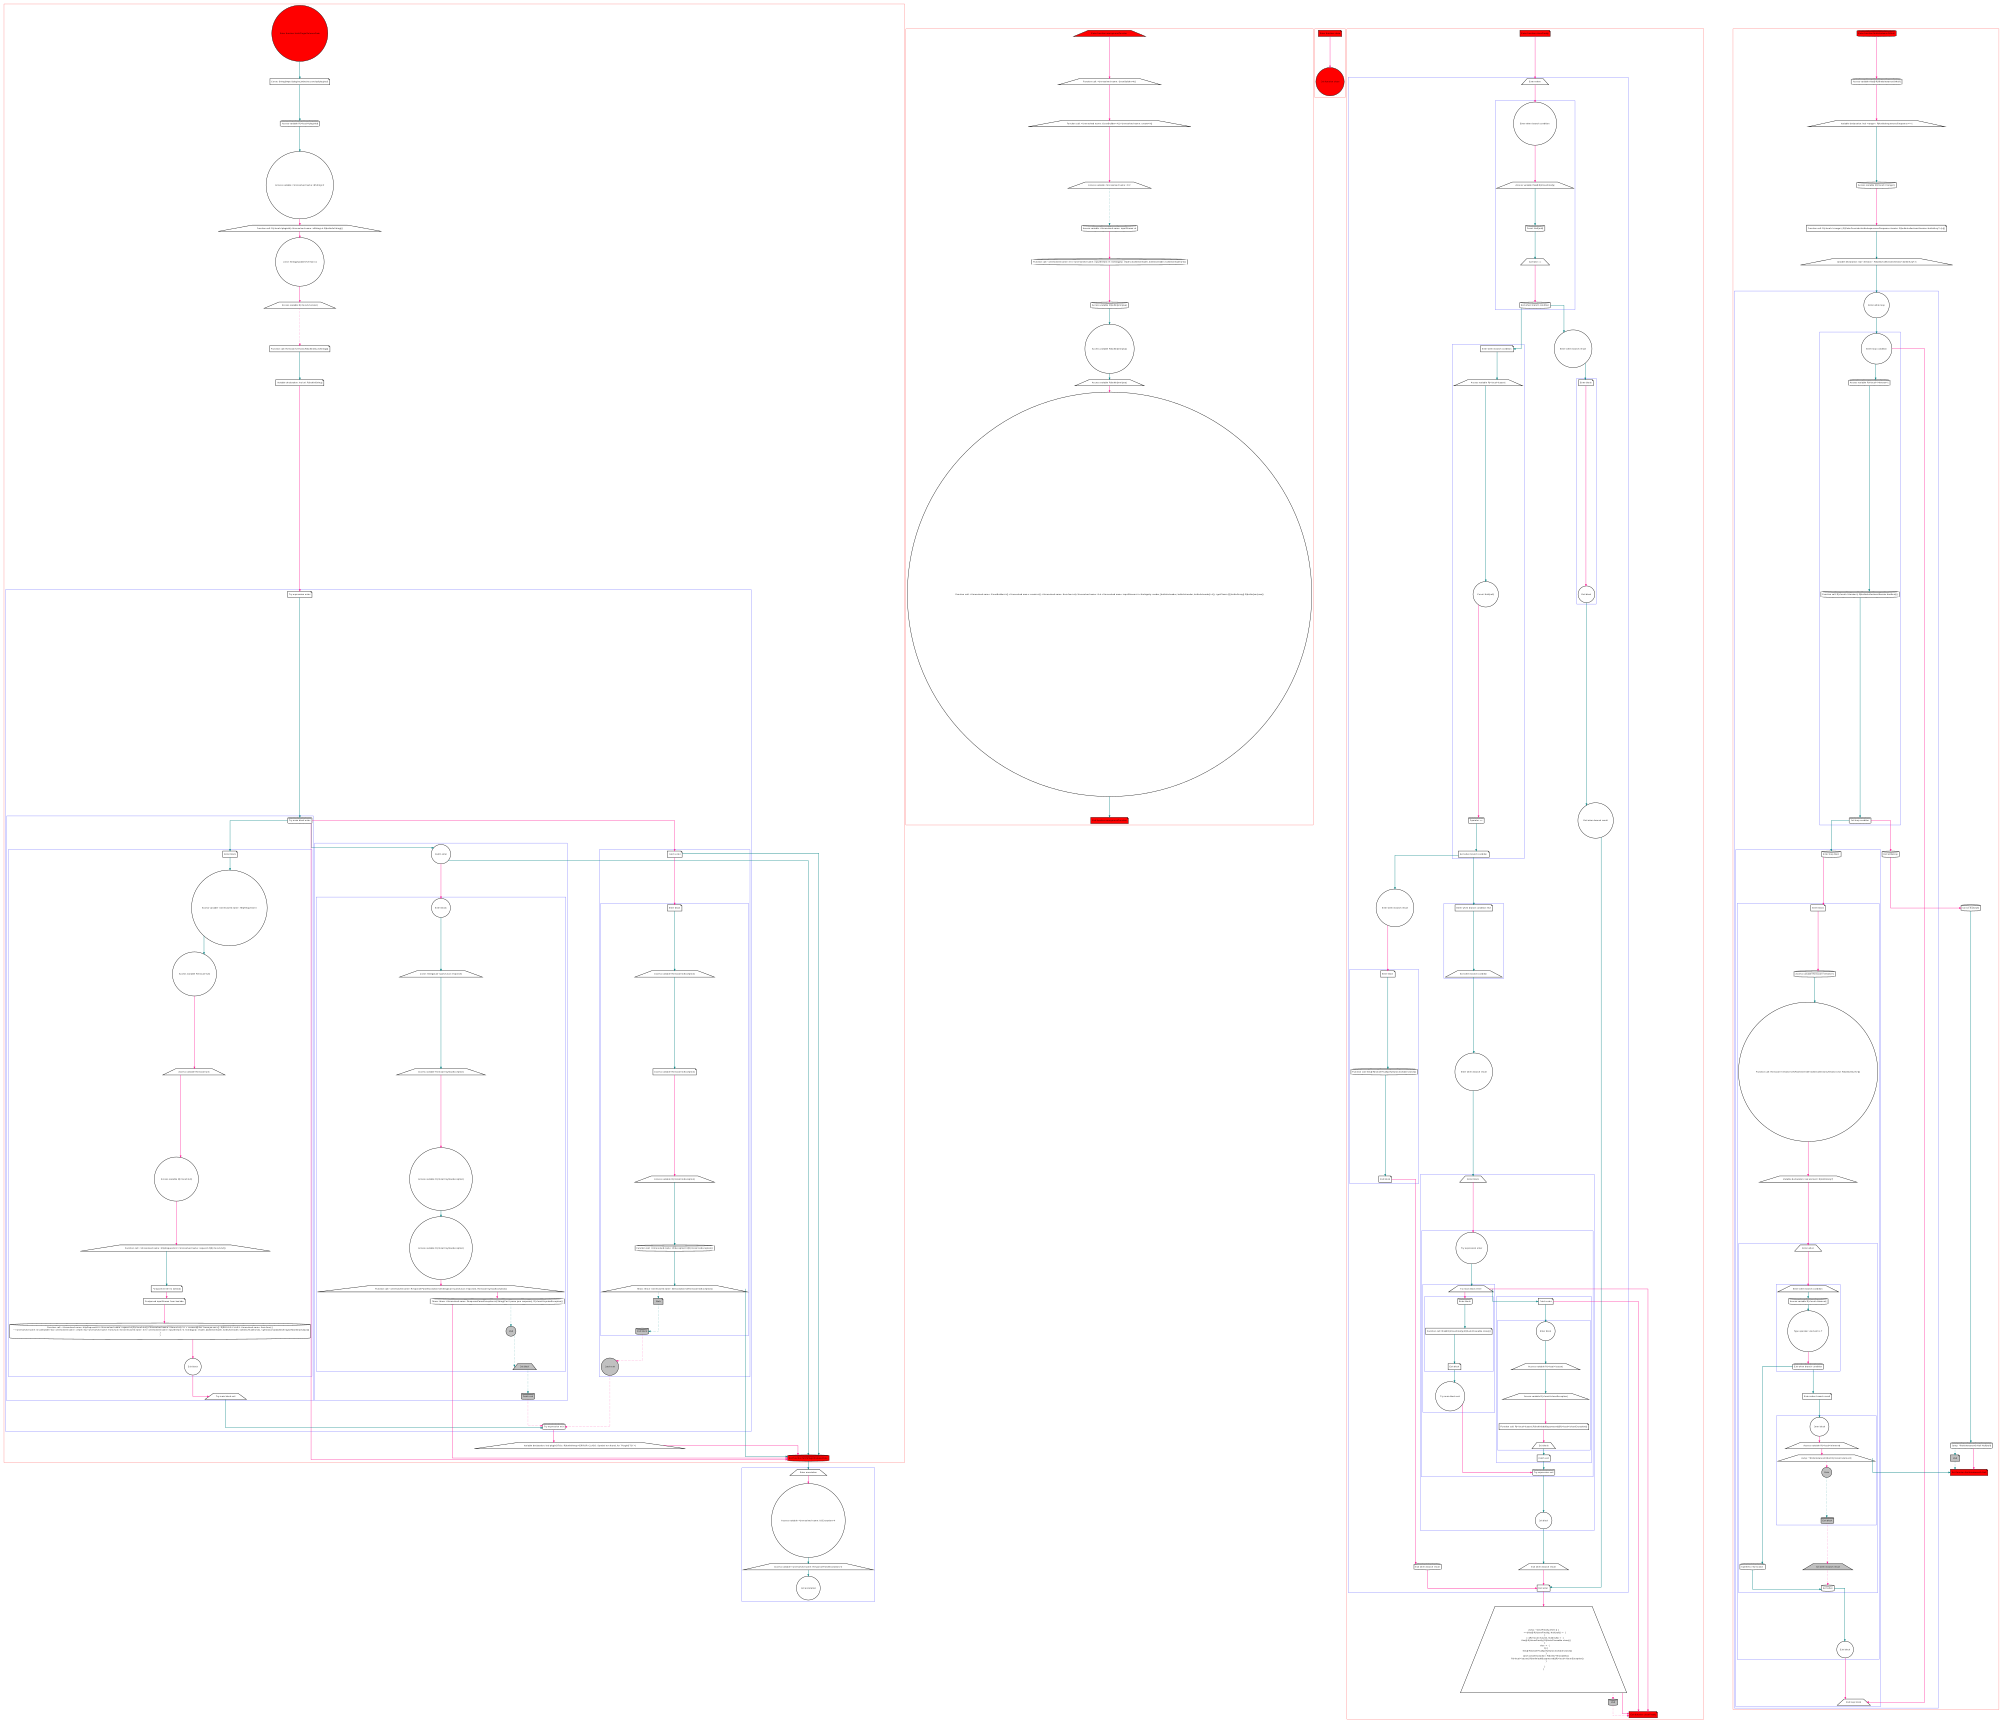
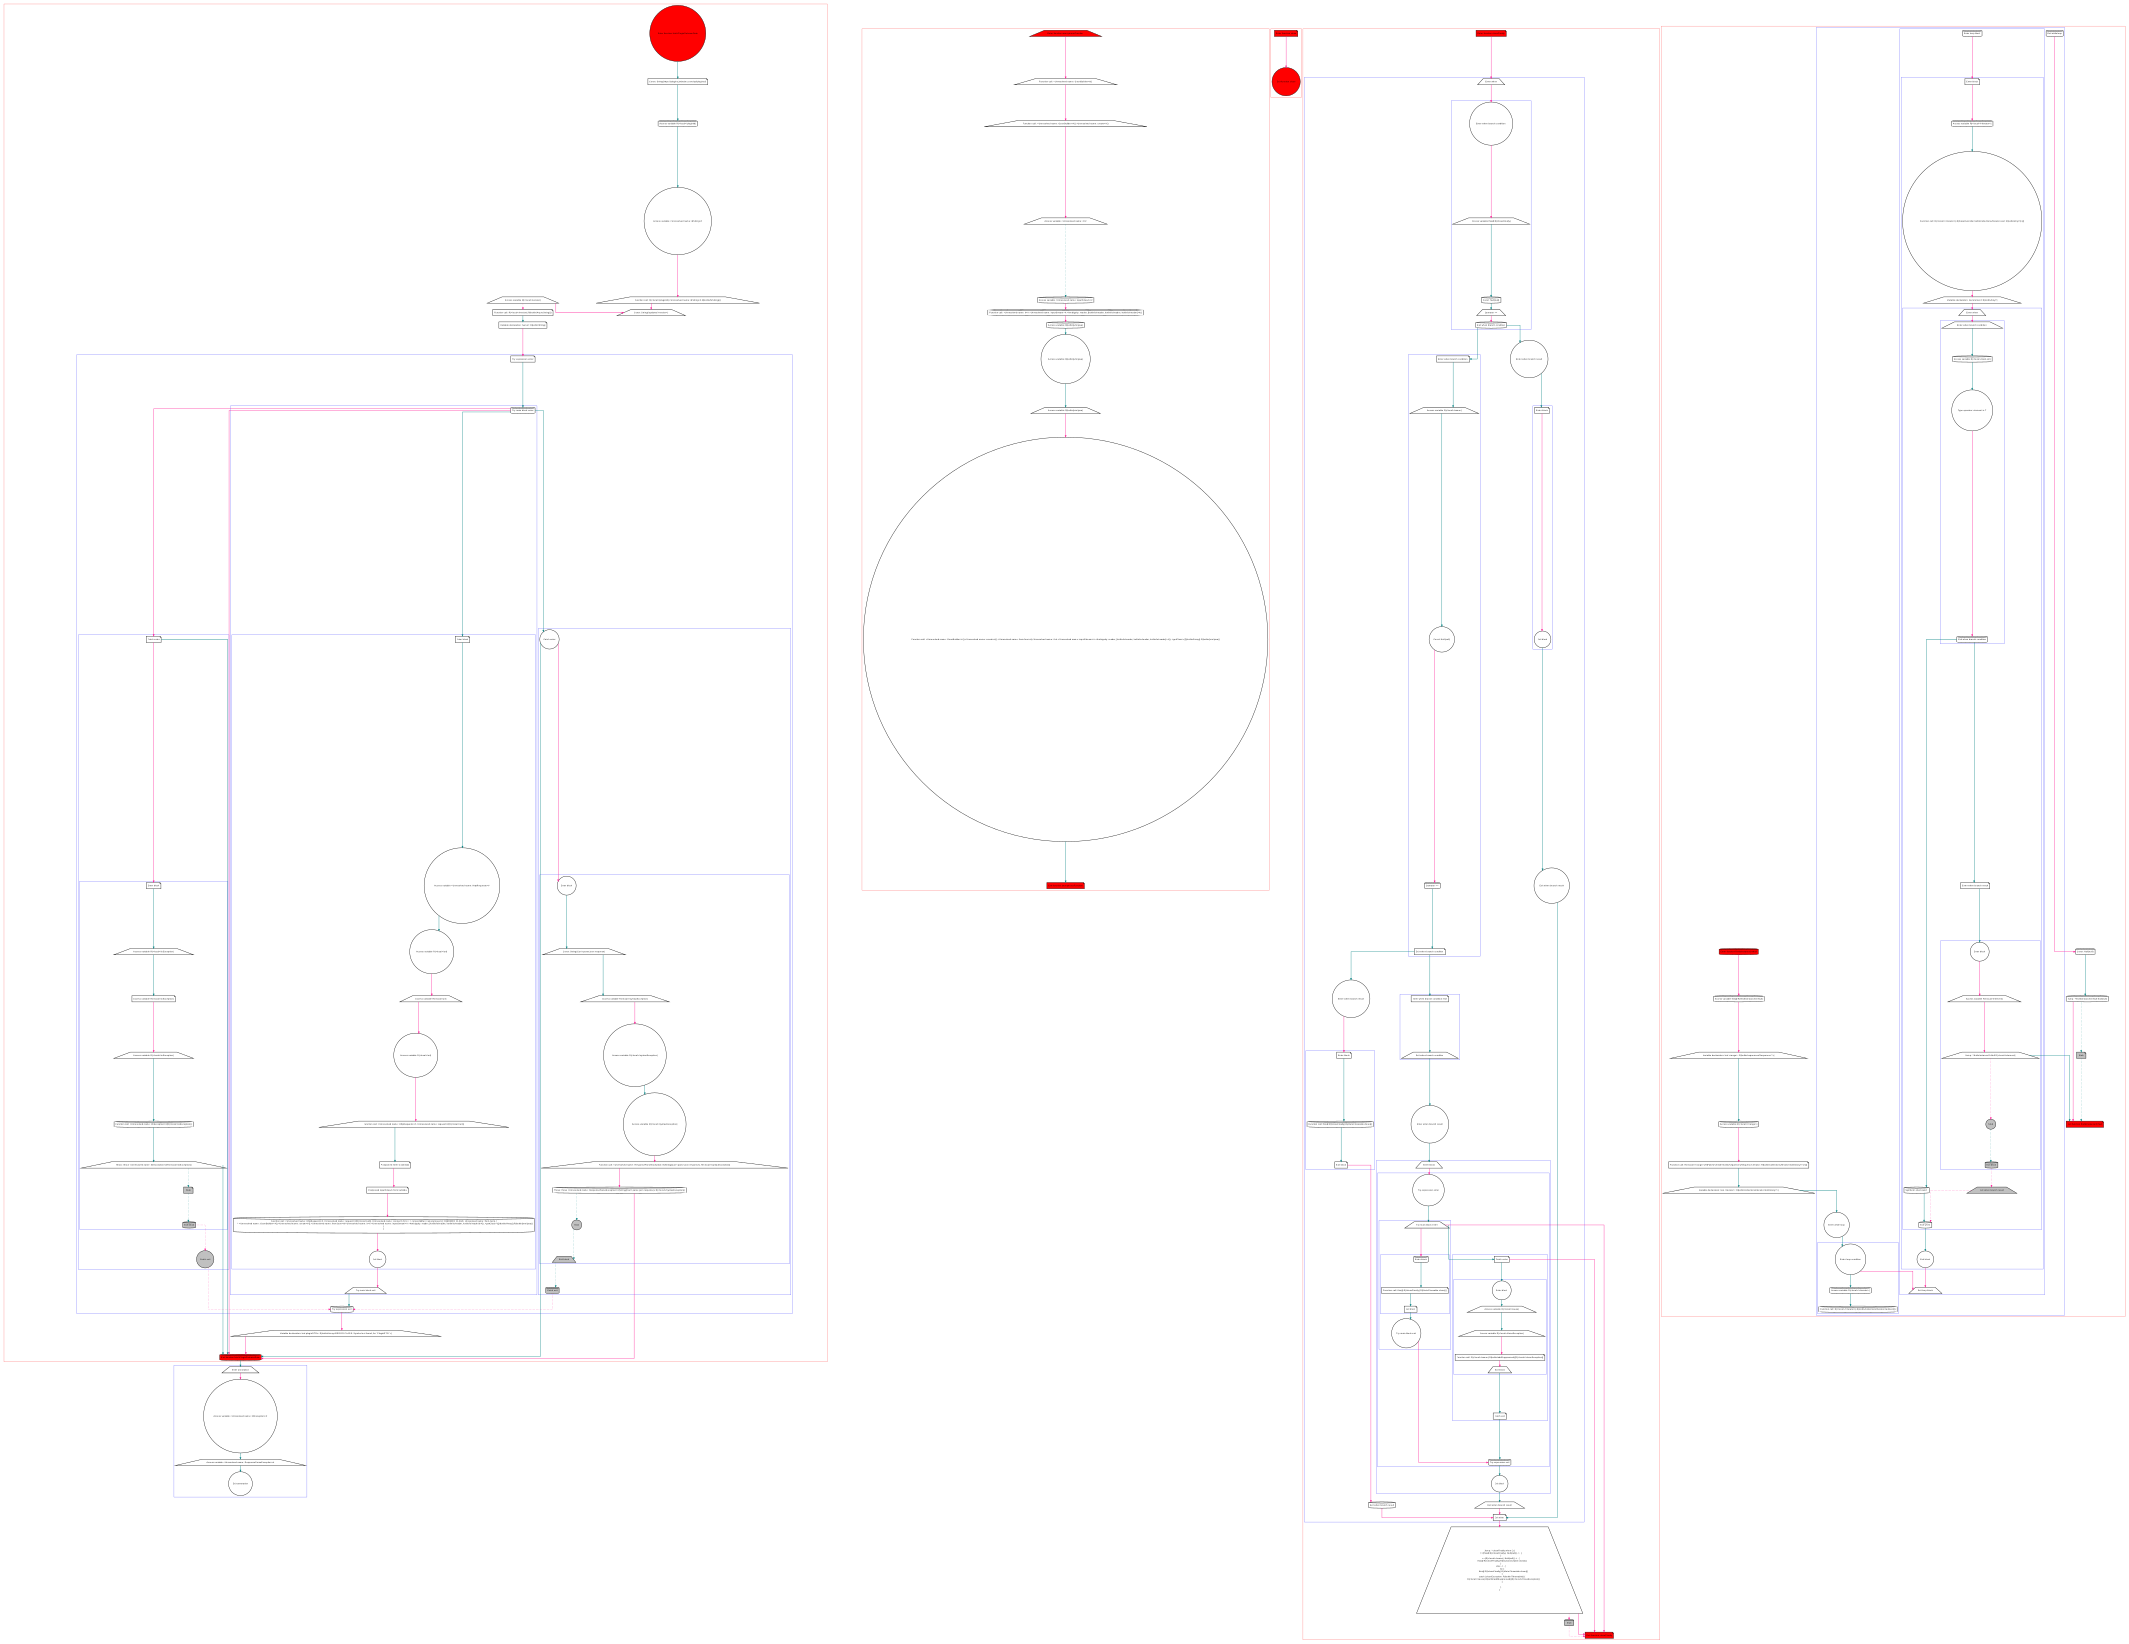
(300, 262) -> (651, 313)
(300, 293) -> (584, 313)
(1860, 820) -> none
